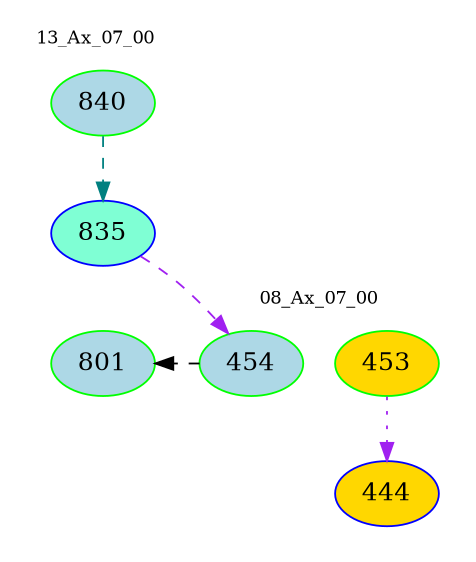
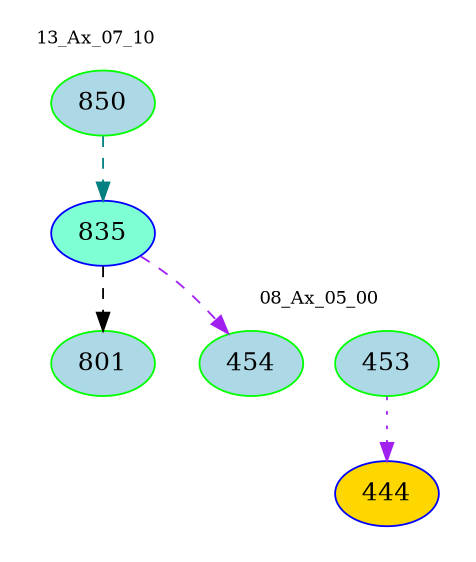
(96, 39) -> (96, 39)
(103, 103) -> (103, 103)
(319, 299) -> (319, 299)
(187, 363) -> (103, 290)
(387, 363) -> (387, 363)
